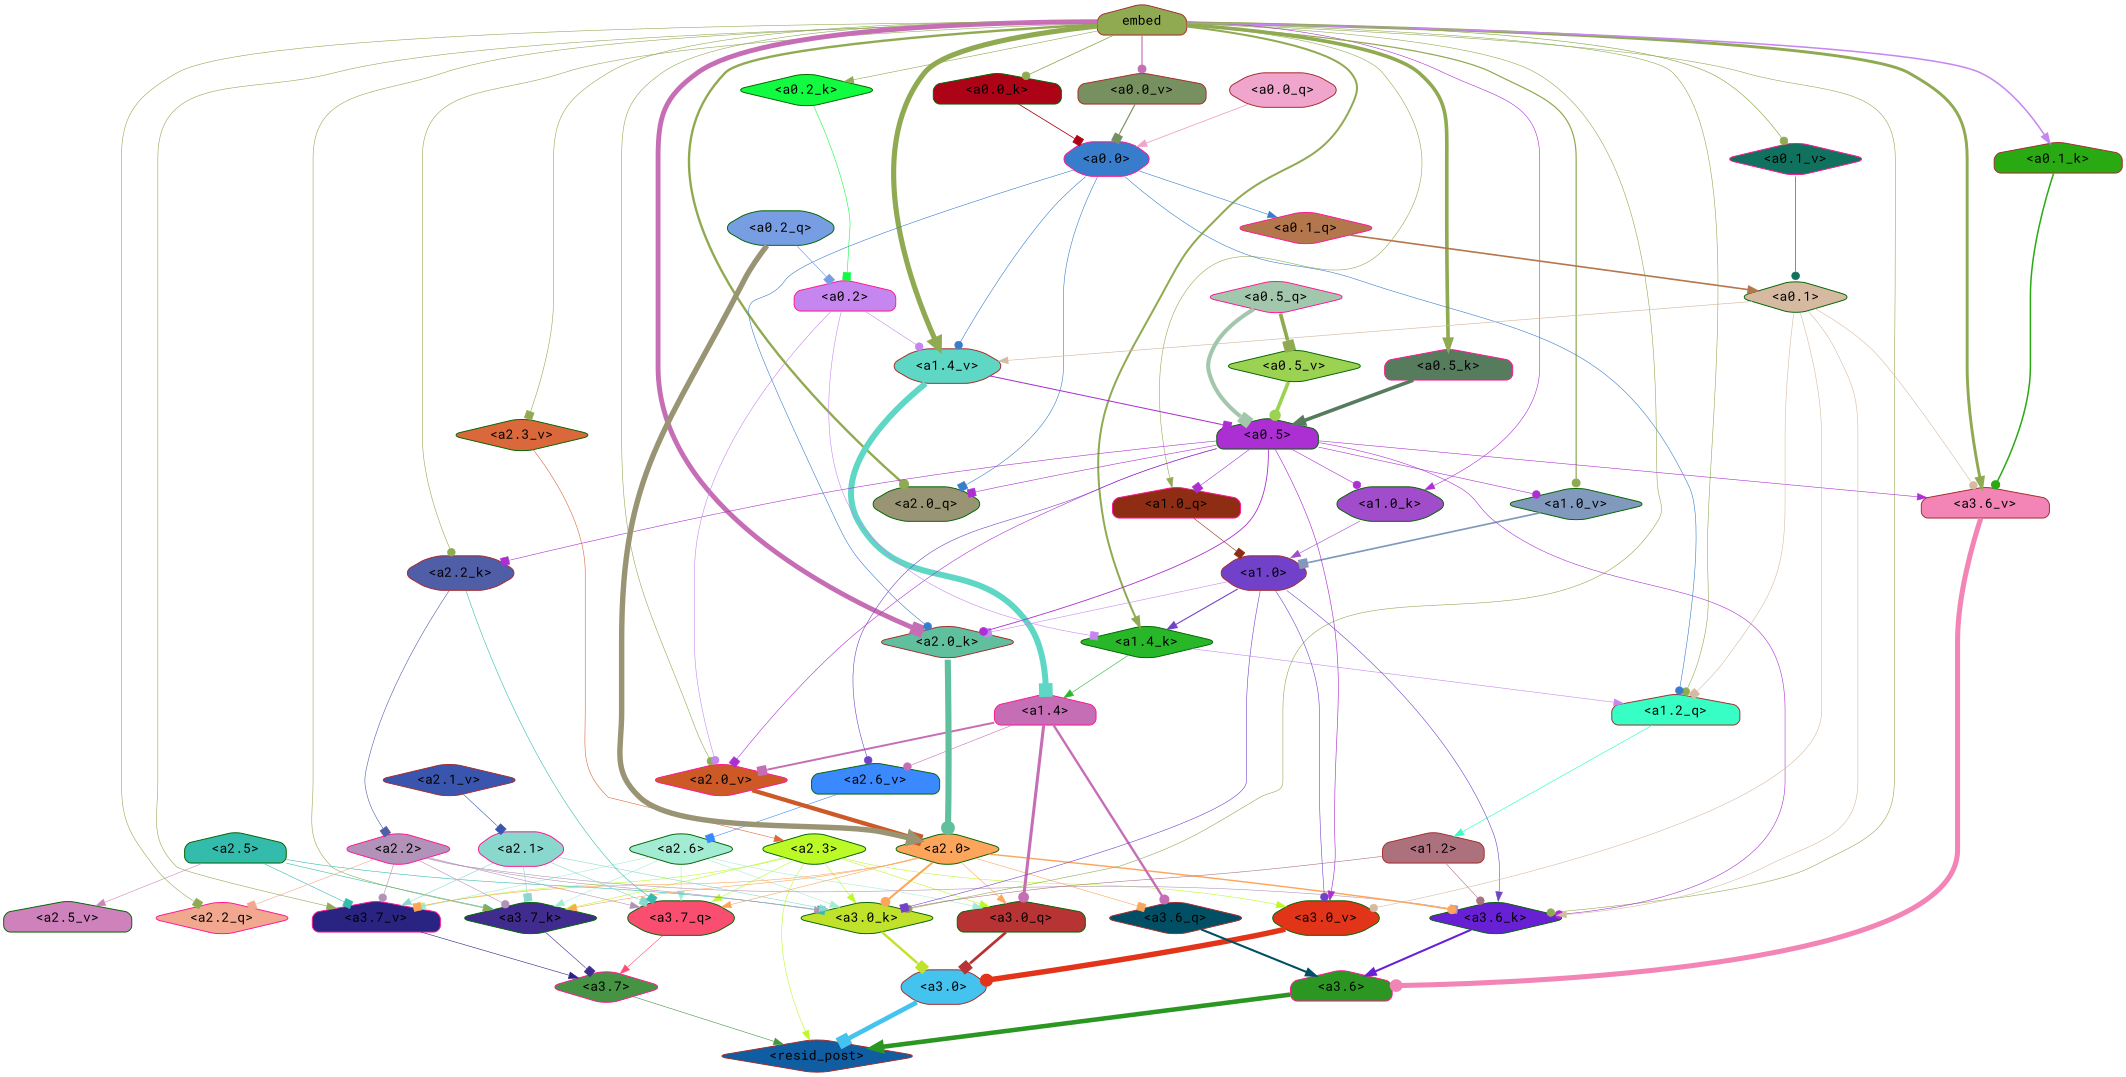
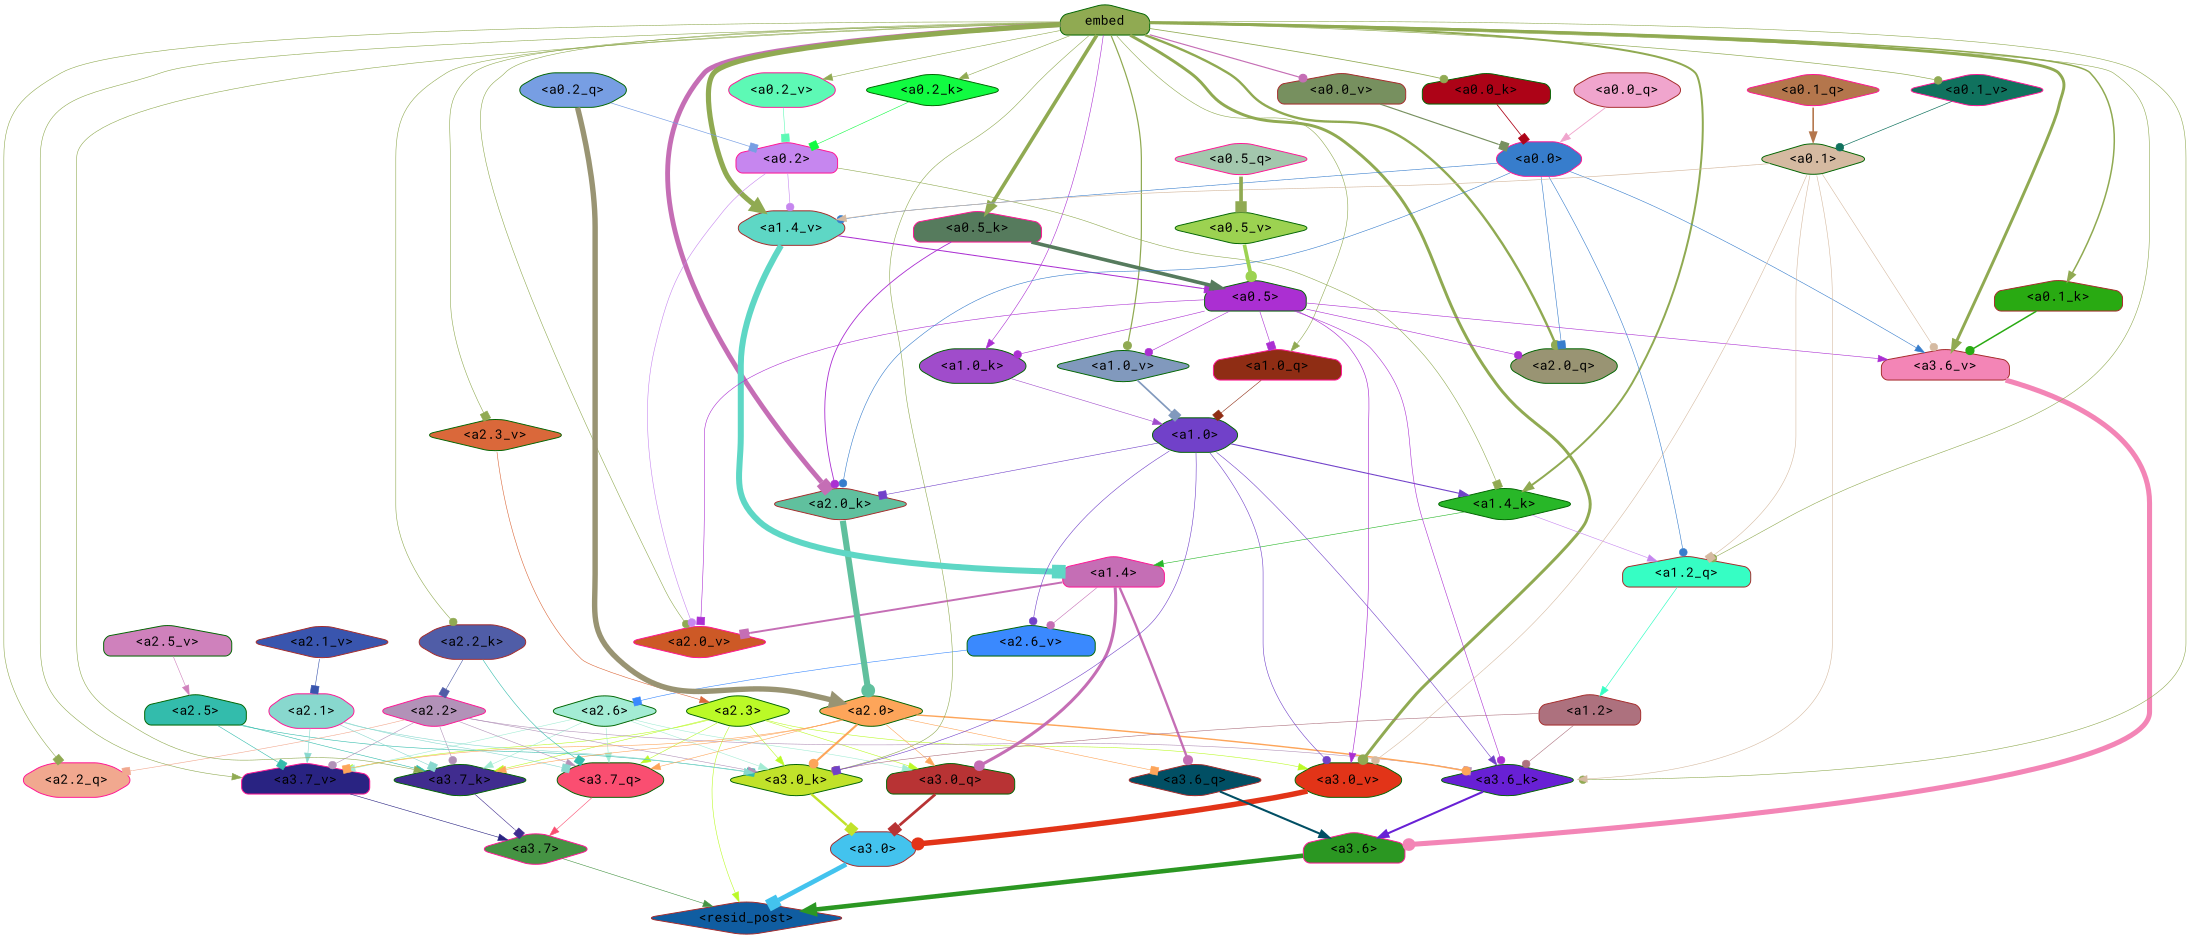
(1142, 21) -> (1105, 21)
(1829, 49) -> (1728, 38)
none -> (782, 90)
(1203, 193) -> (1746, 253)
(1209, 359) -> none
none -> (1486, 368)
(1091, 469) -> (1410, 332)
(861, 486) -> none
(963, 536) -> (1083, 520)
(1159, 573) -> (843, 338)
(1264, 573) -> (1195, 435)
(919, 577) -> (1211, 256)
(1111, 606) -> (1023, 469)
(831, 814) -> none
(154, 883) -> (179, 671)
(222, 918) -> (77, 780)
